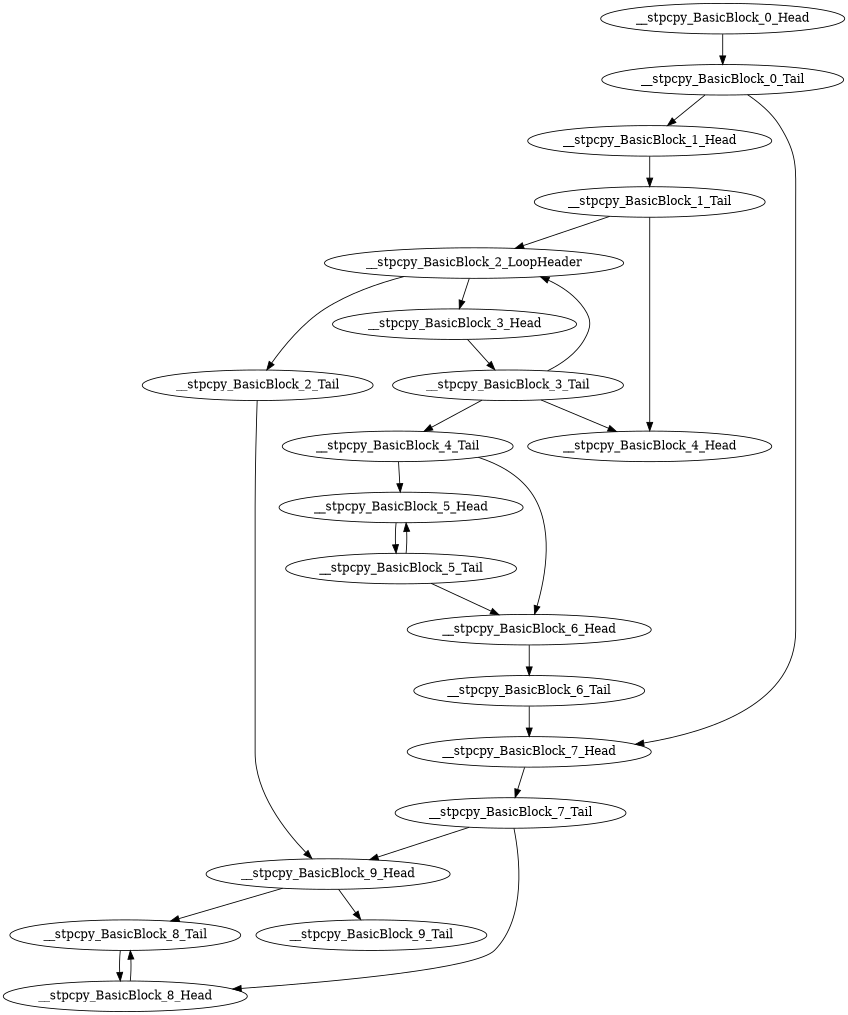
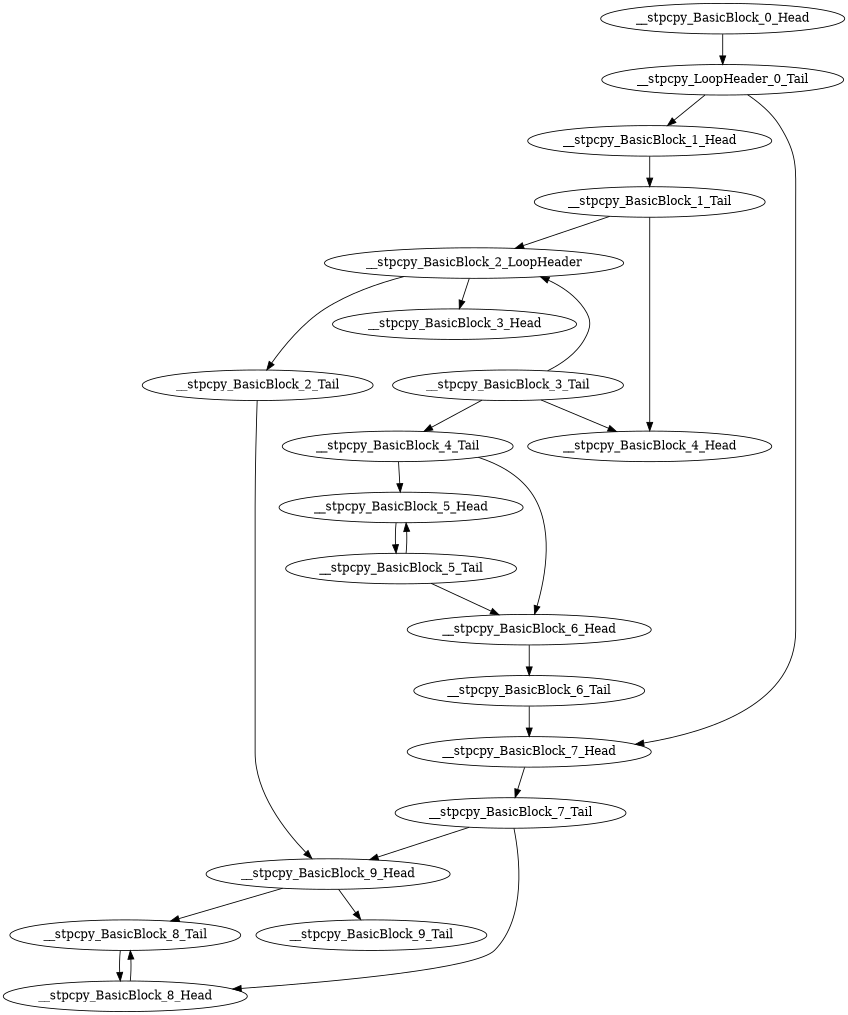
(723, 80) -> (723, 80)
(478, 351) -> none
